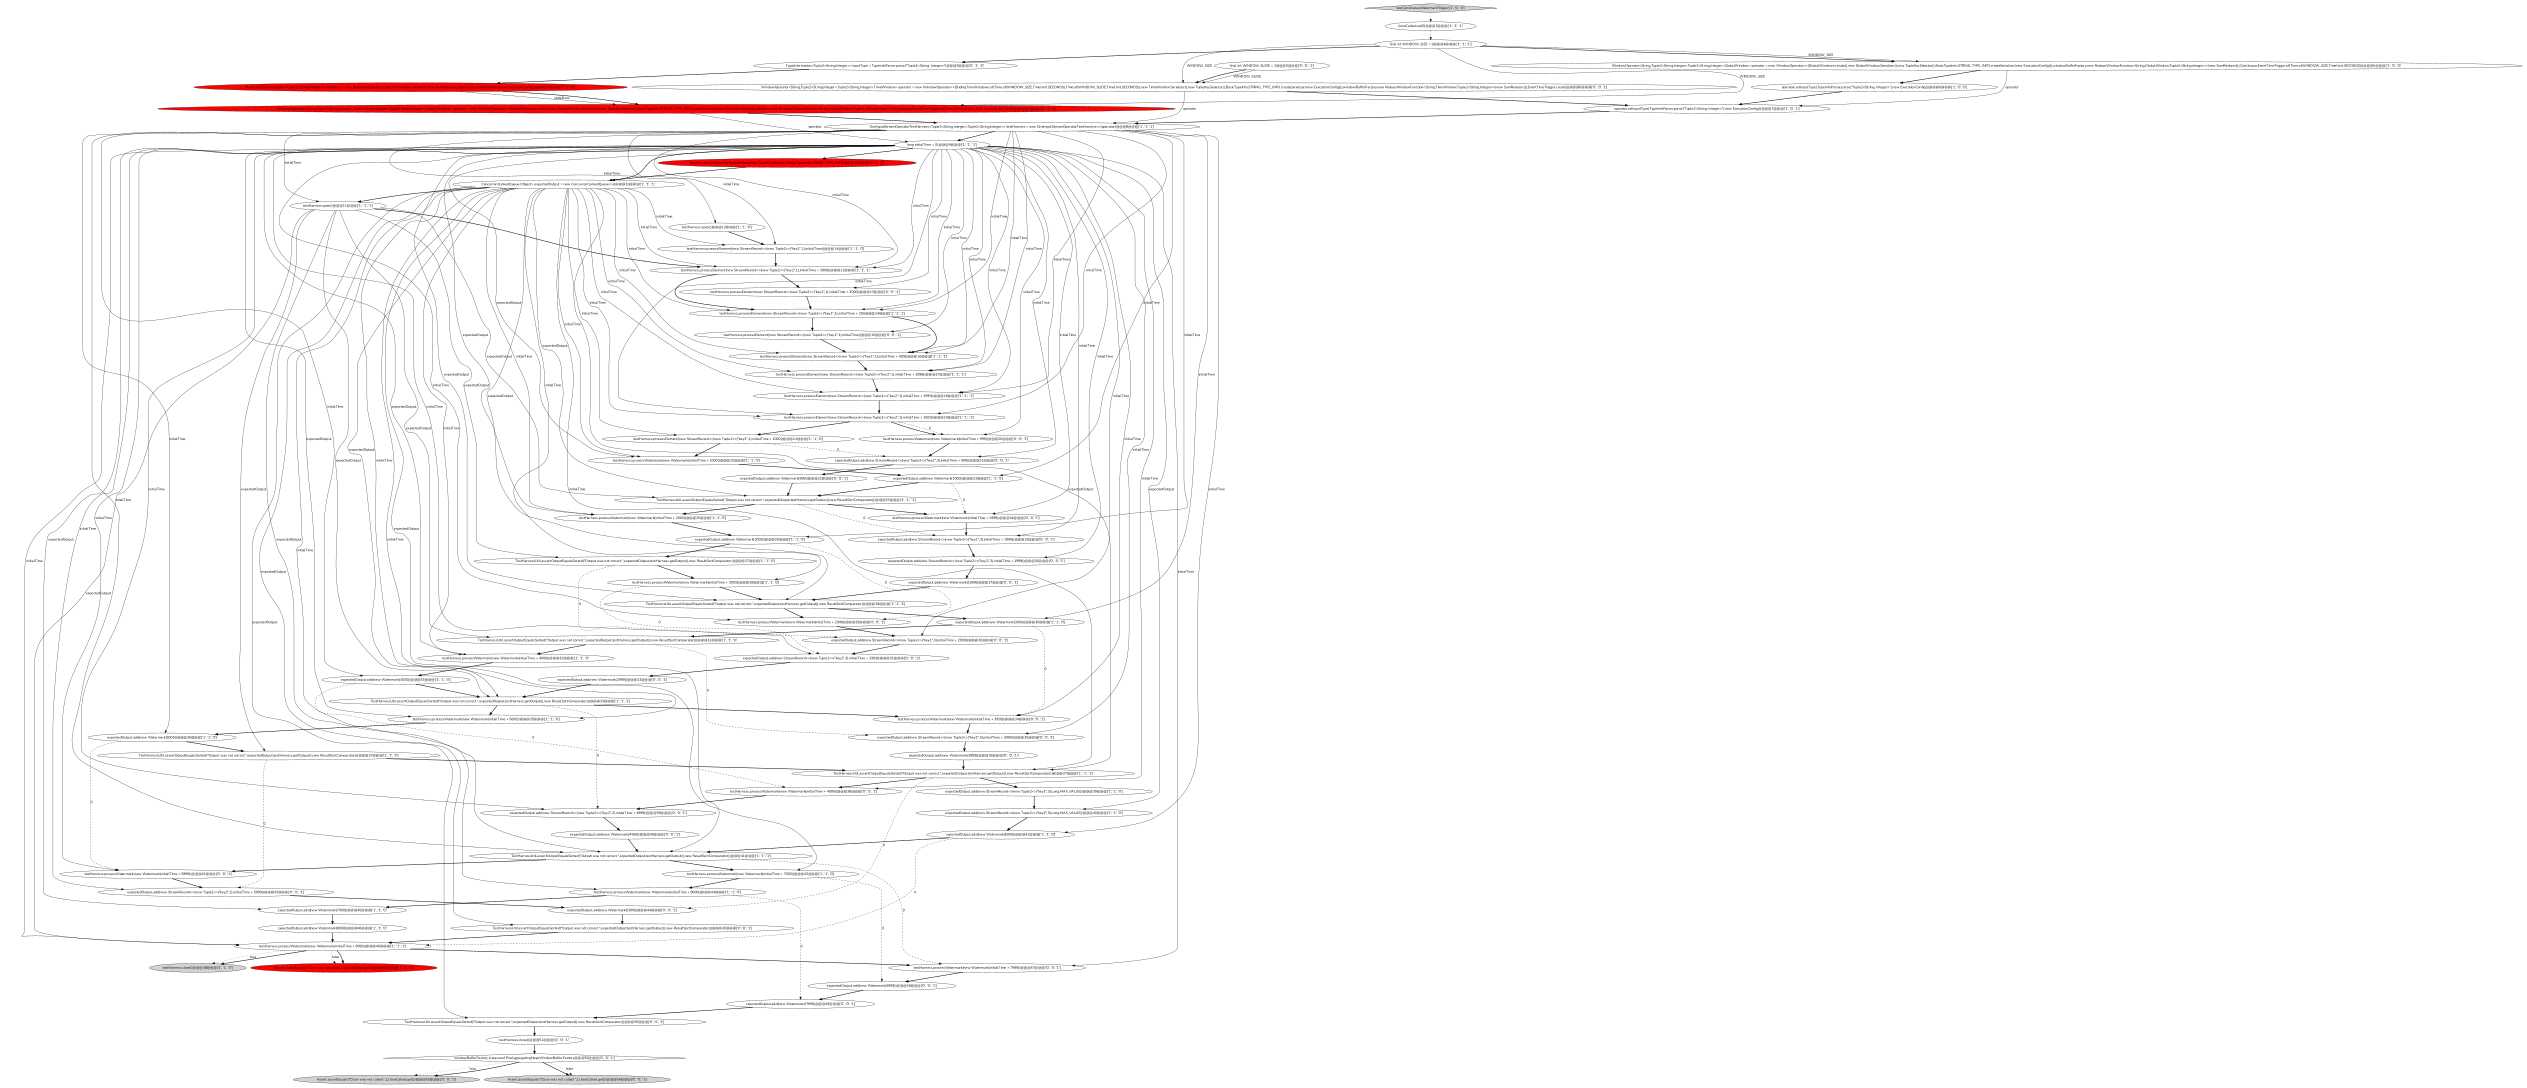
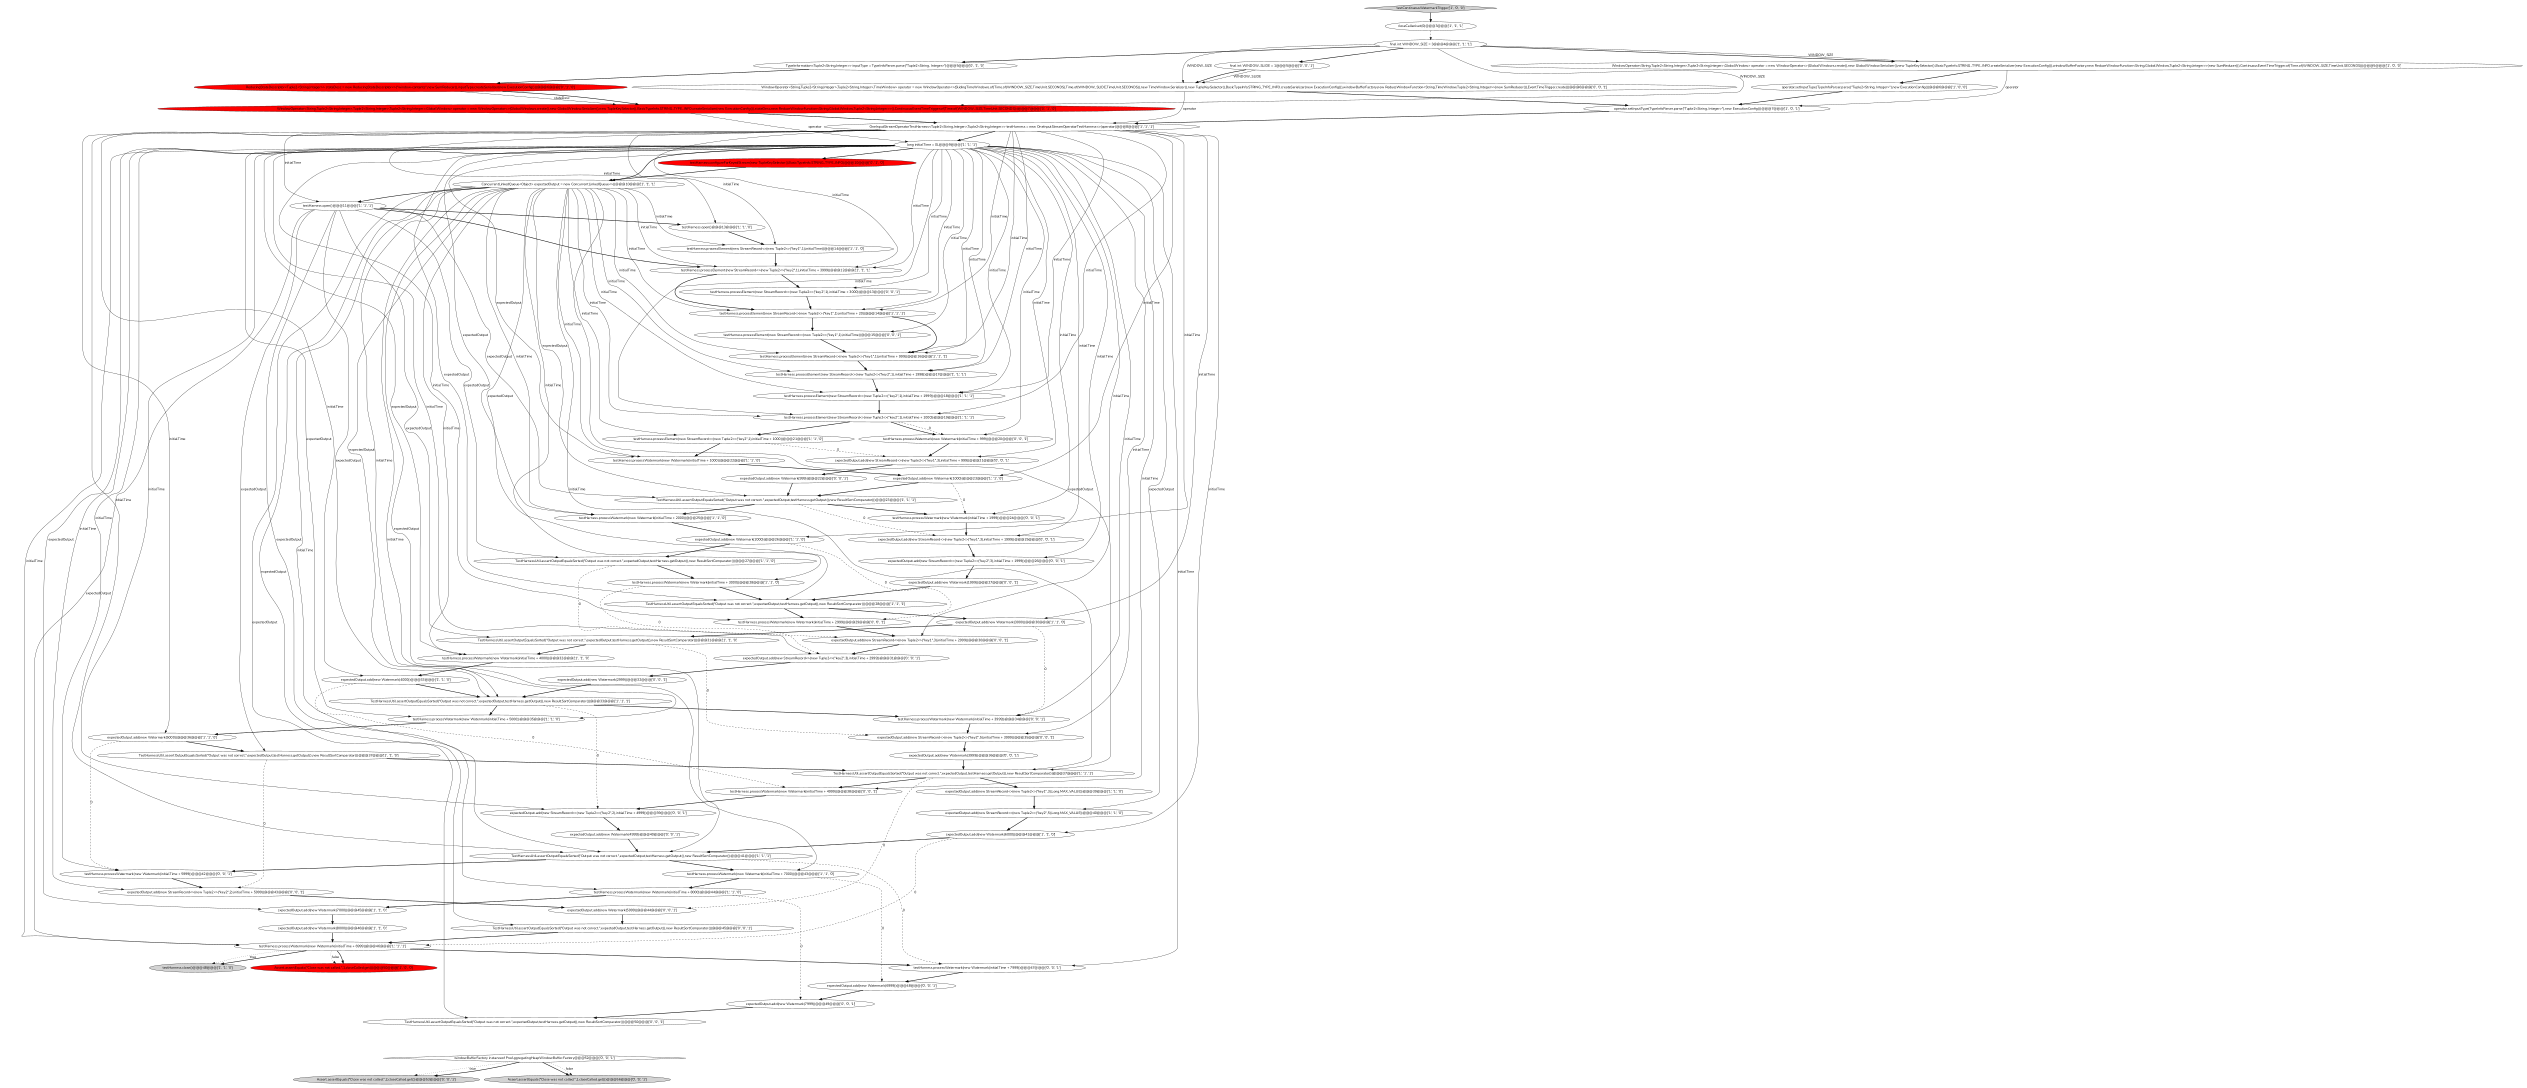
(1431, 16) -> (1431, 16)
none -> (1353, 55)
none -> (521, 215)
(535, 1040) -> none
